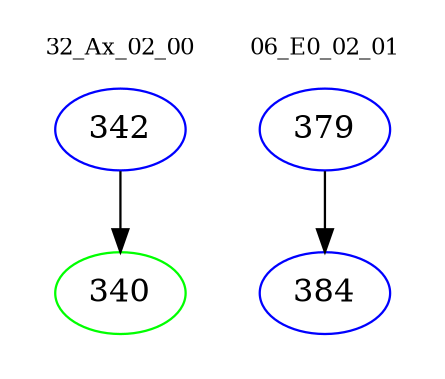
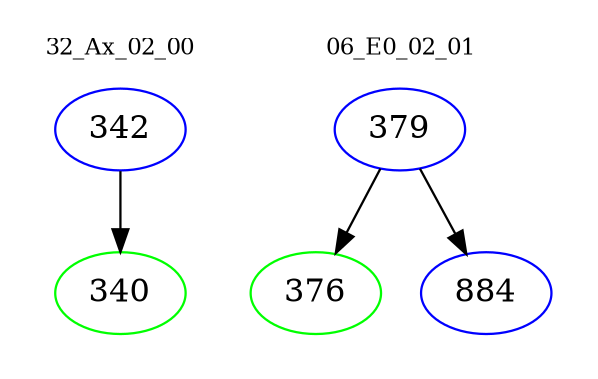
none -> (316, 293)
(325, 293) -> (486, 293)
